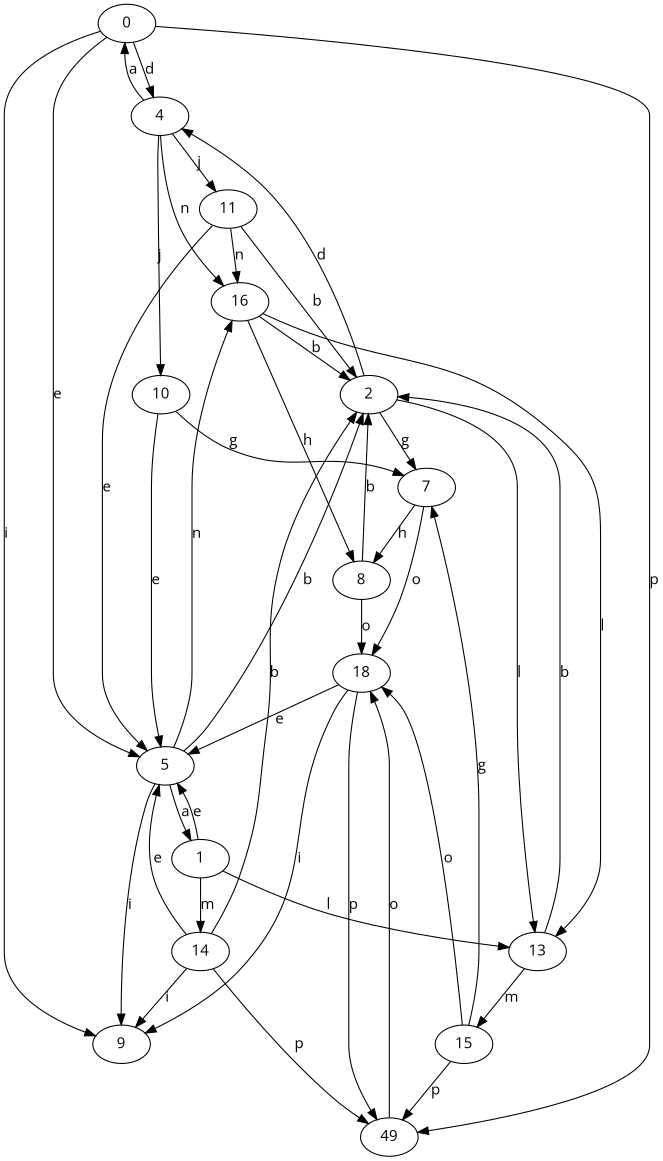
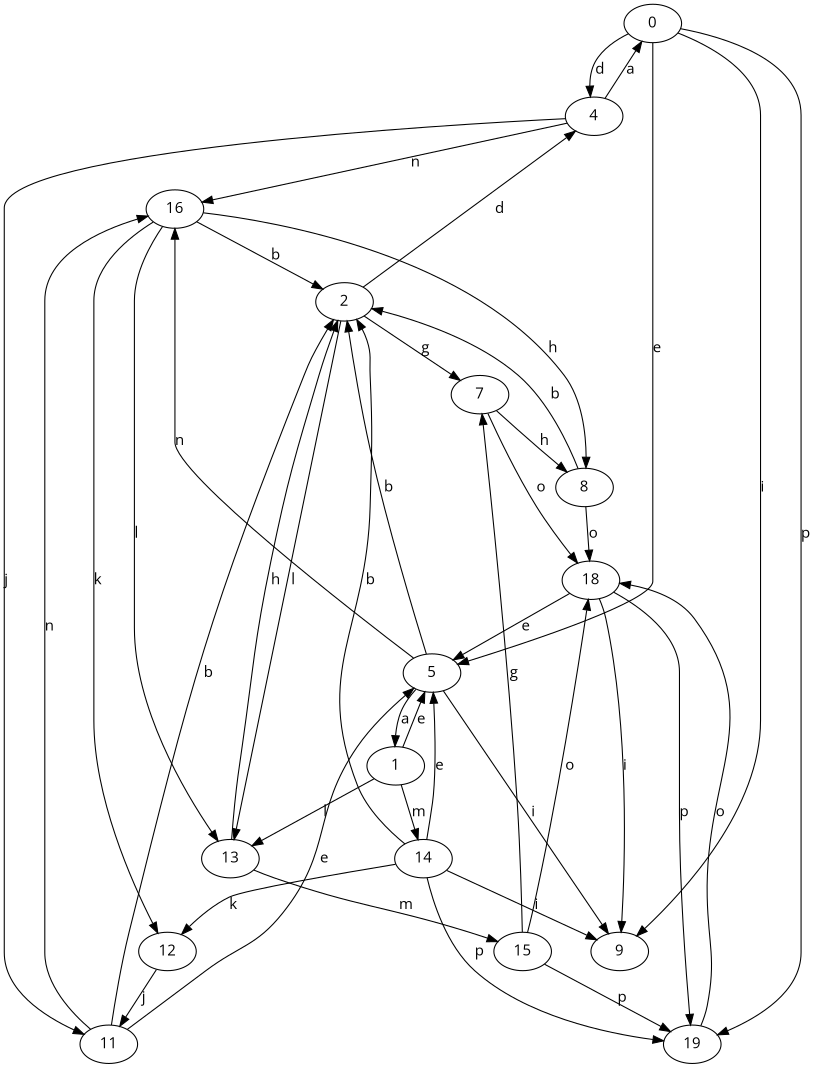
(161, 395) -> none
(565, 673) -> (276, 580)
none -> (167, 951)
(389, 1137) -> (692, 1044)
